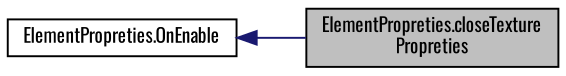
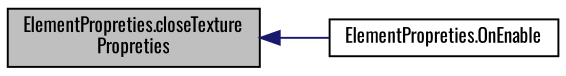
(281, 38) -> (305, 38)
